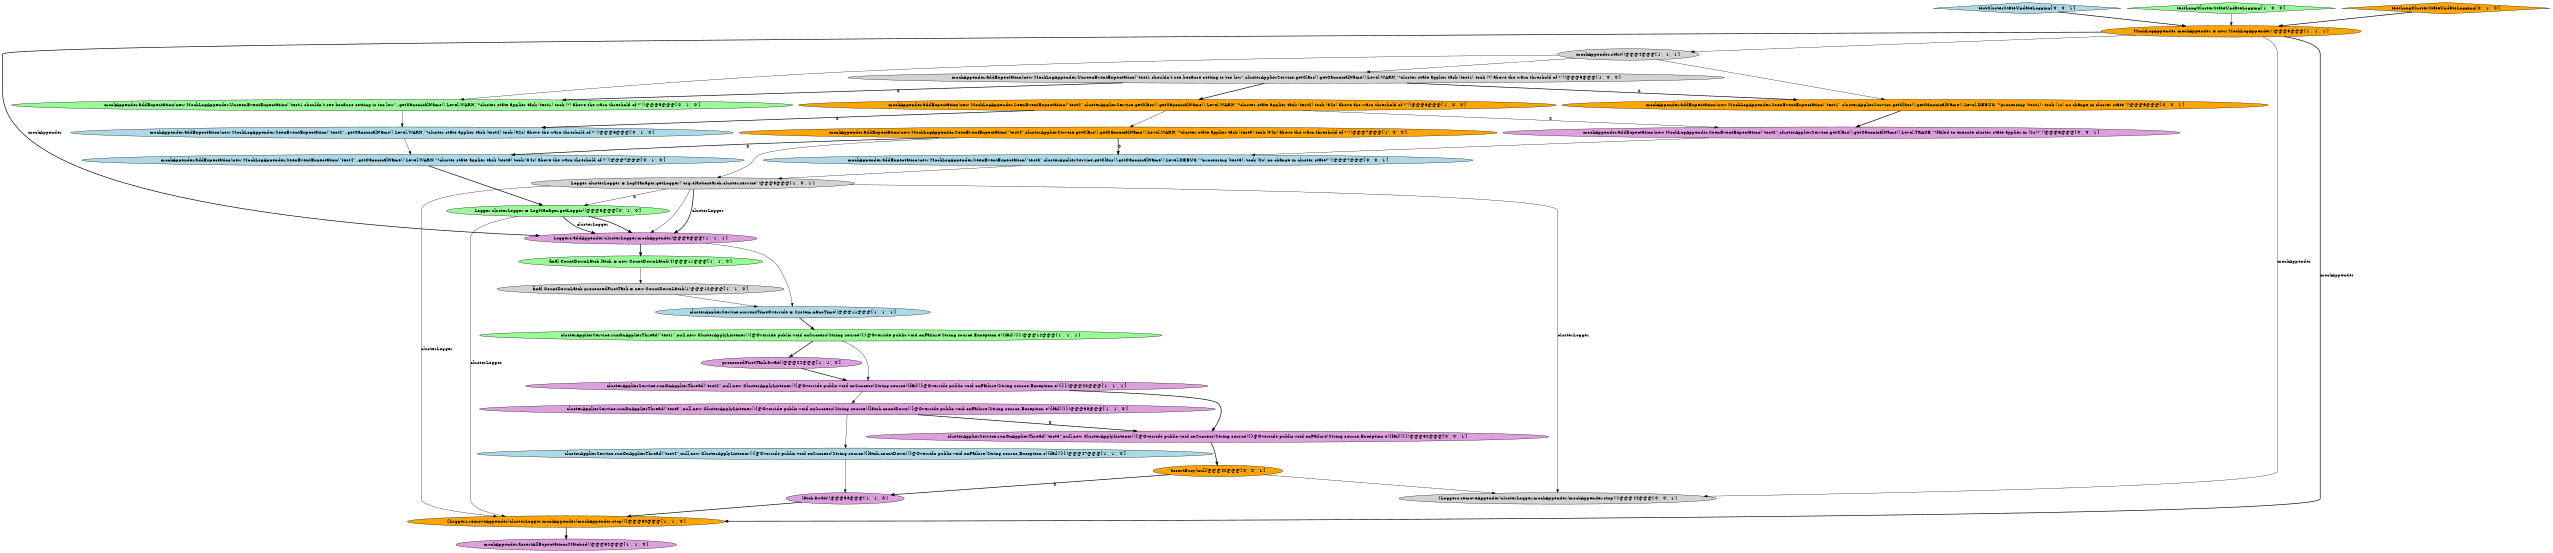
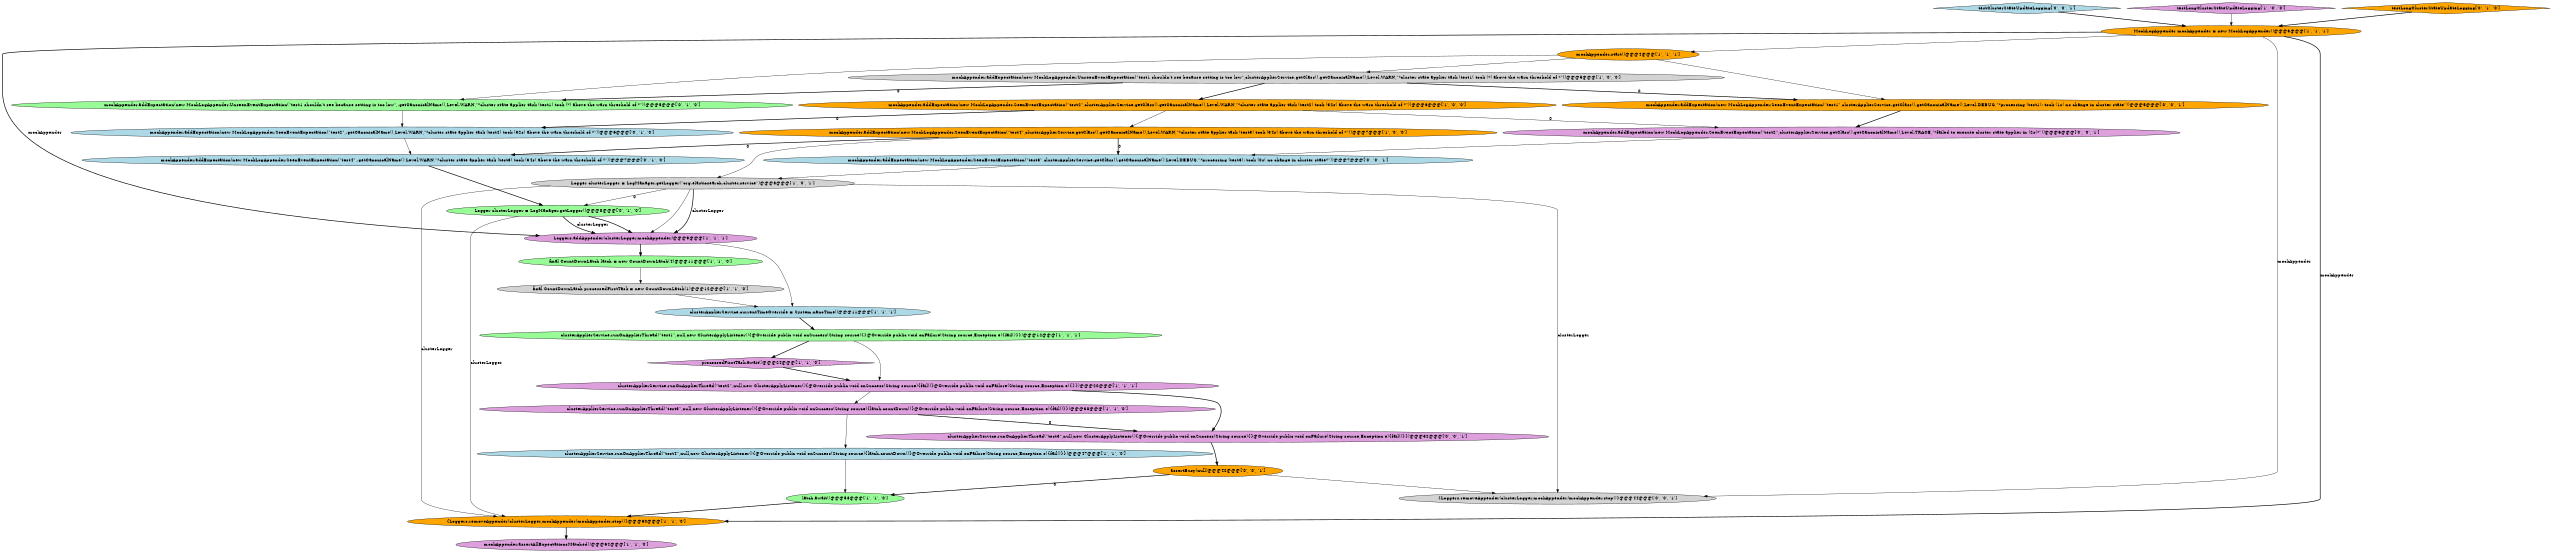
(2231, 8) -> (2231, 8)
(1628, 54) -> (1628, 54)
(782, 363) -> (761, 363)
(845, 498) -> (845, 498)
